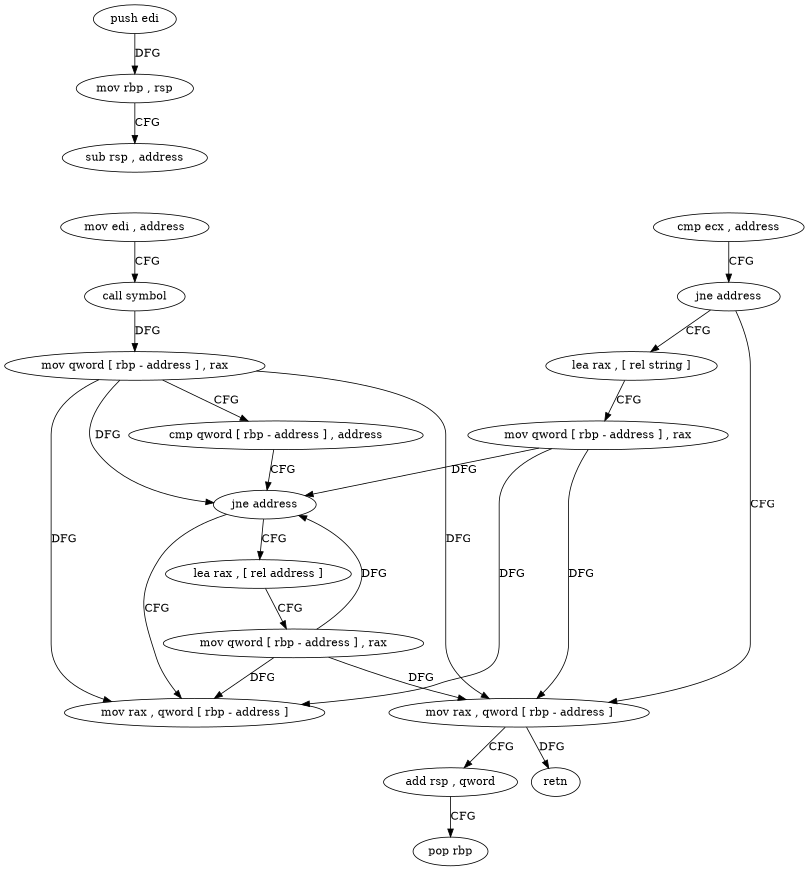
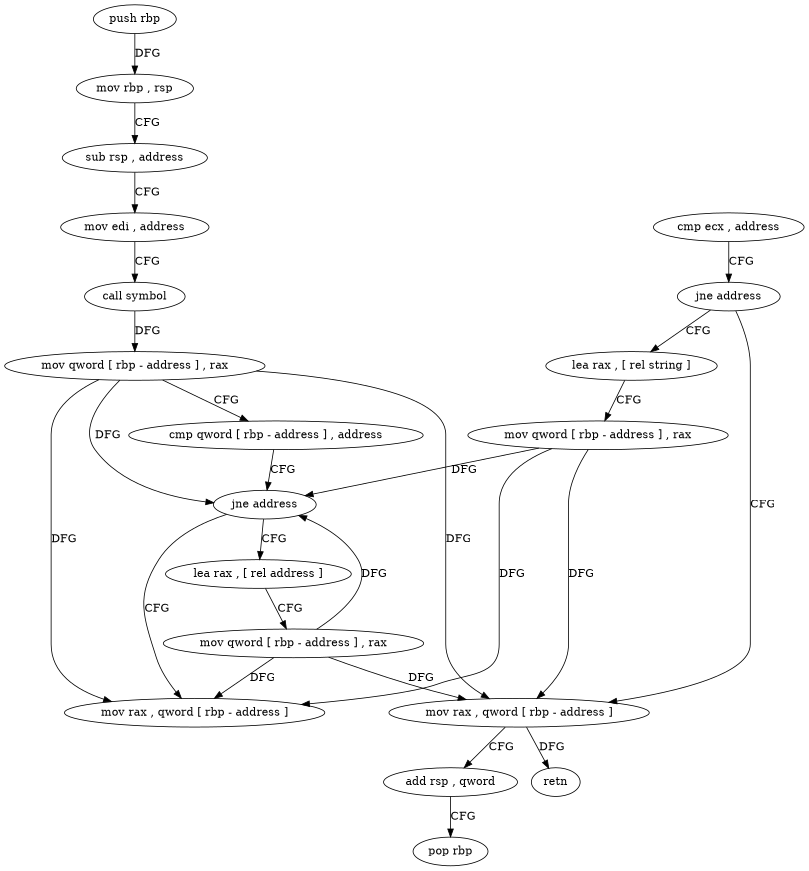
(135, 19) -> (135, 19)
none -> (135, 189)
